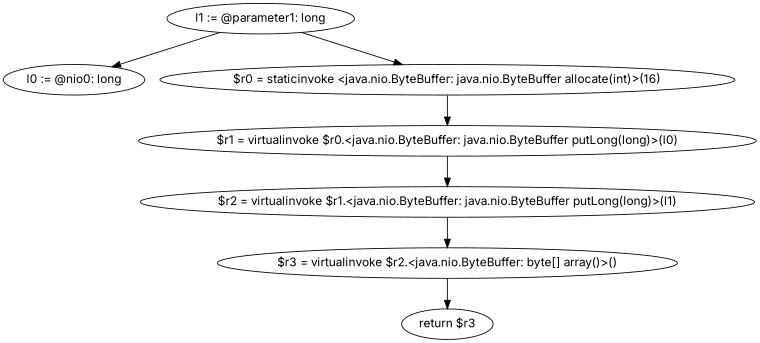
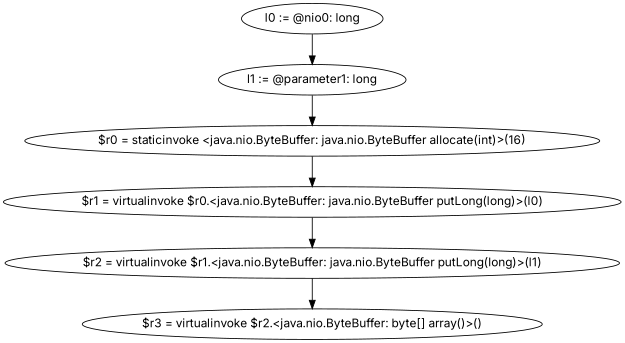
(170, 48) -> (312, 45)
(447, 324) -> none
